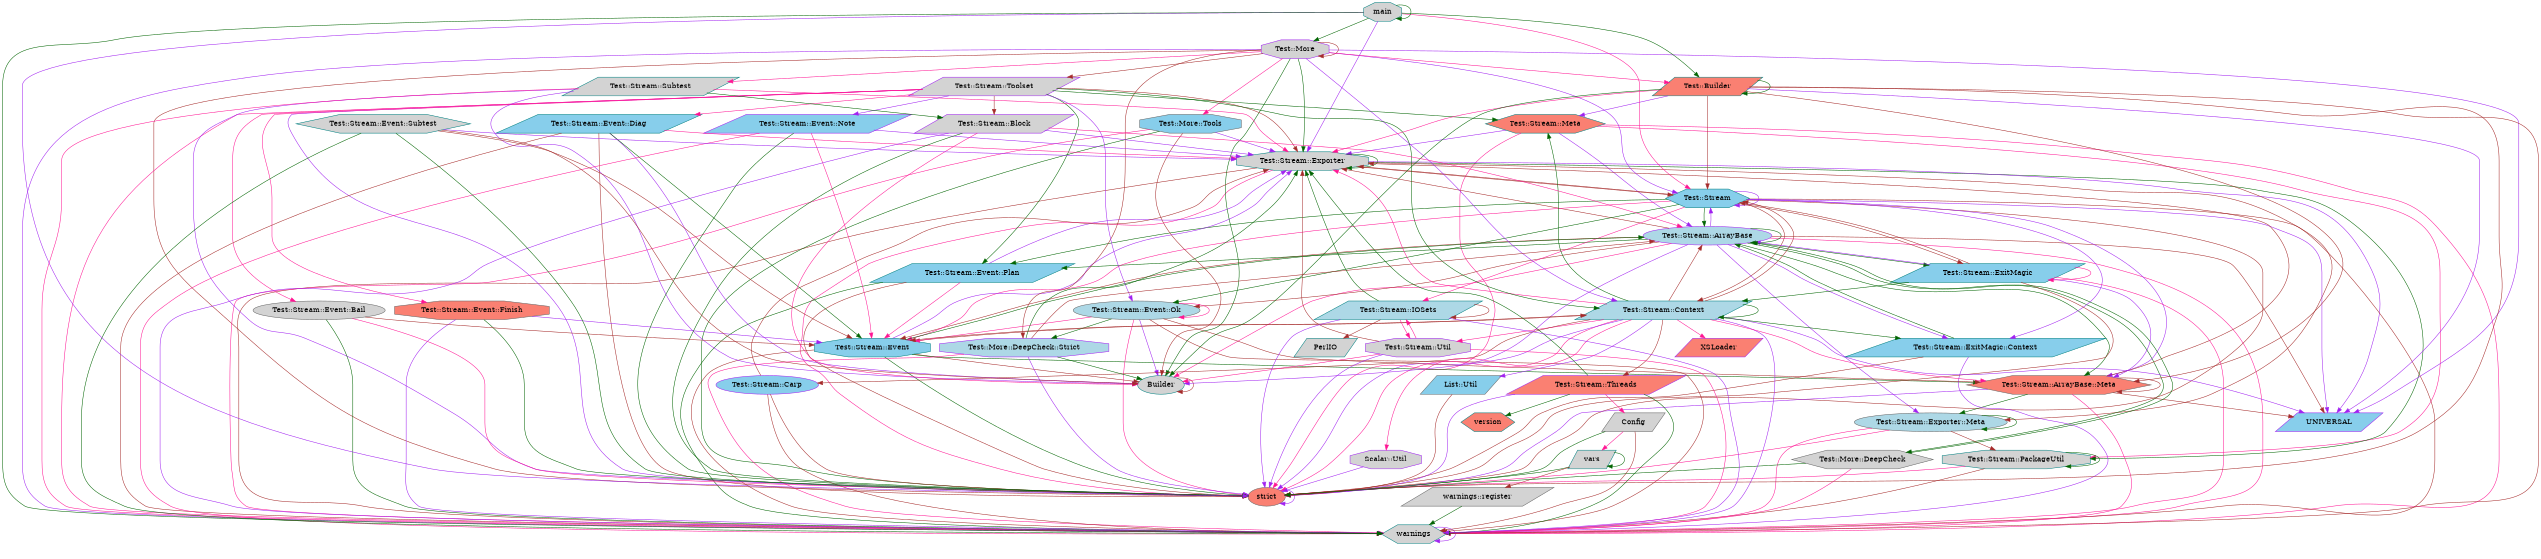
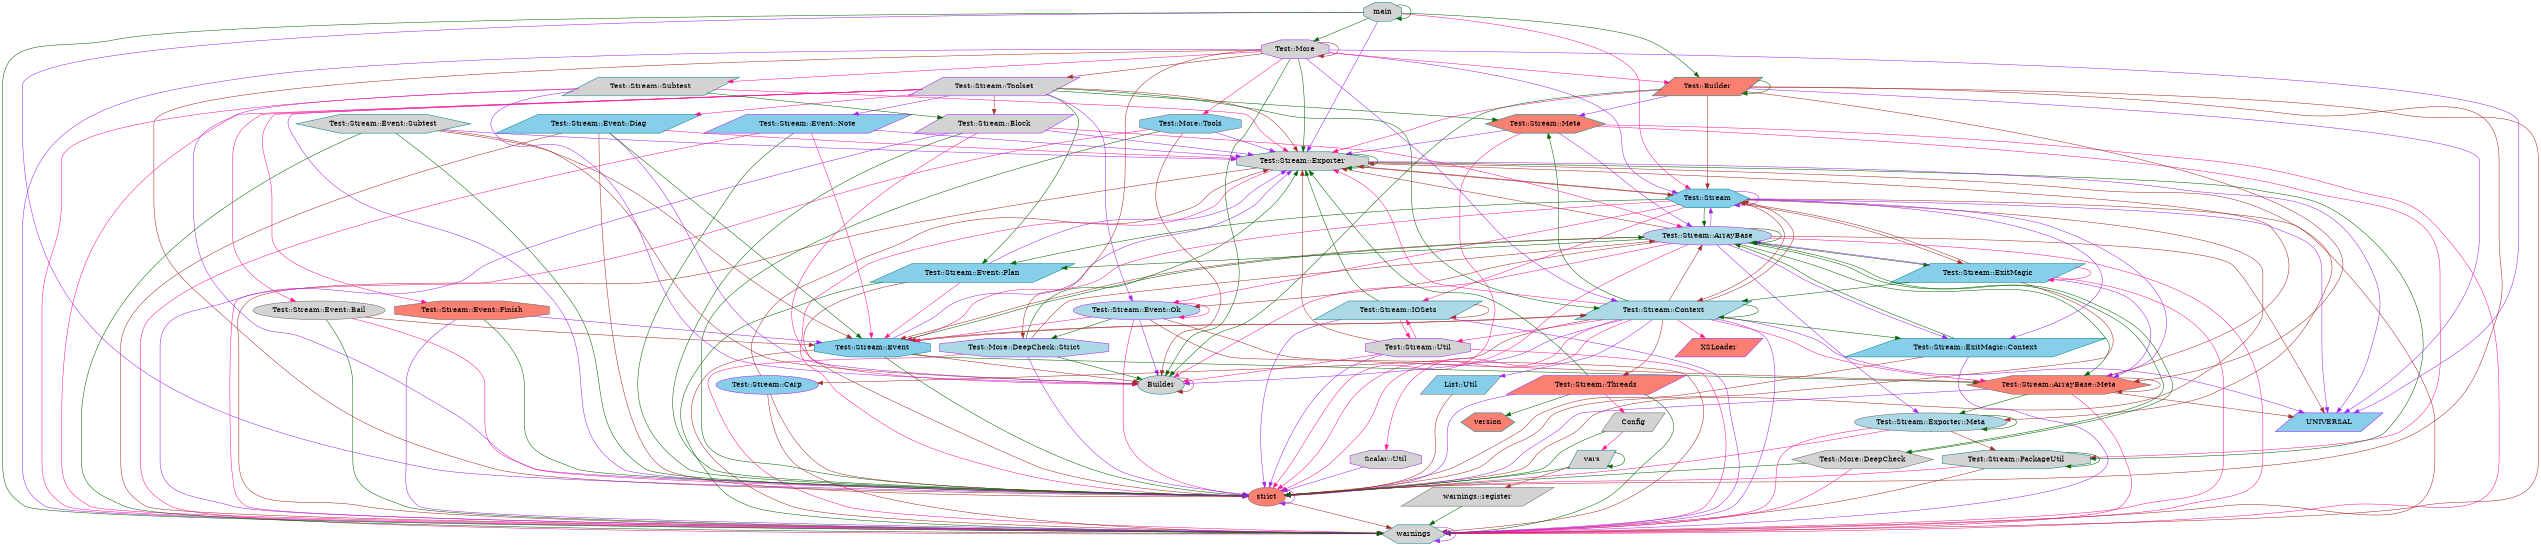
(1416, 256) -> (1416, 256)
(1137, 310) -> (1137, 310)
(1326, 348) -> none
(1497, 355) -> (1497, 355)
(1561, 505) -> (1335, 514)
